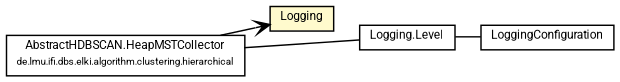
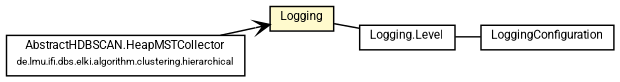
(302, 44) -> (347, 26)
